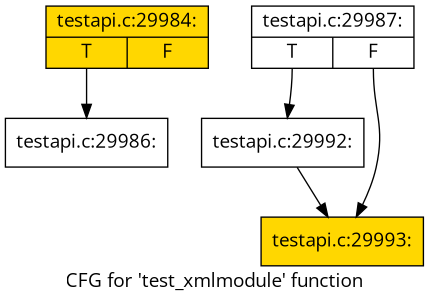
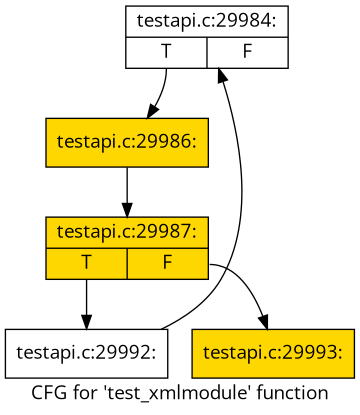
(127, 37) -> (207, 37)
(333, 37) -> (127, 248)
(87, 143) -> (127, 143)
none -> (127, 185)
(309, 186) -> (240, 221)
